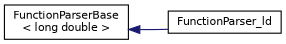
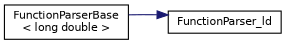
(154, 30) -> (143, 15)
